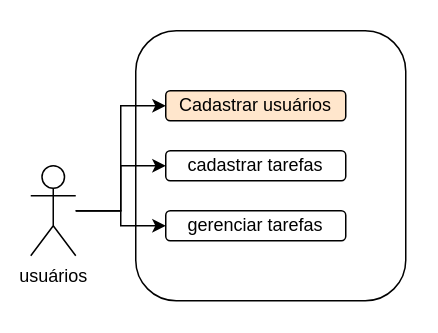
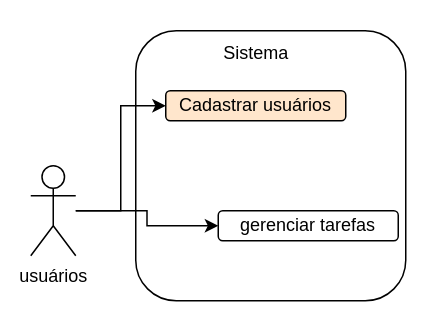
none -> (256, 53)
(139, 166) -> none
(256, 166) -> none
(256, 226) -> (308, 226)
